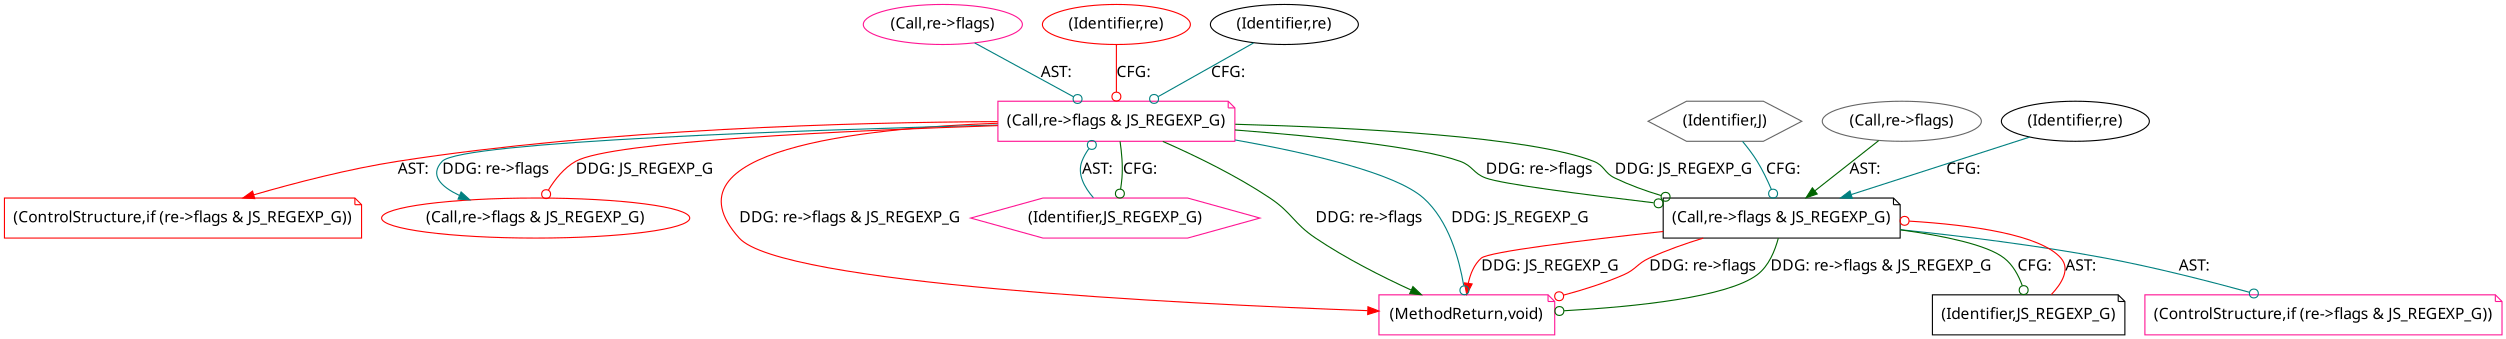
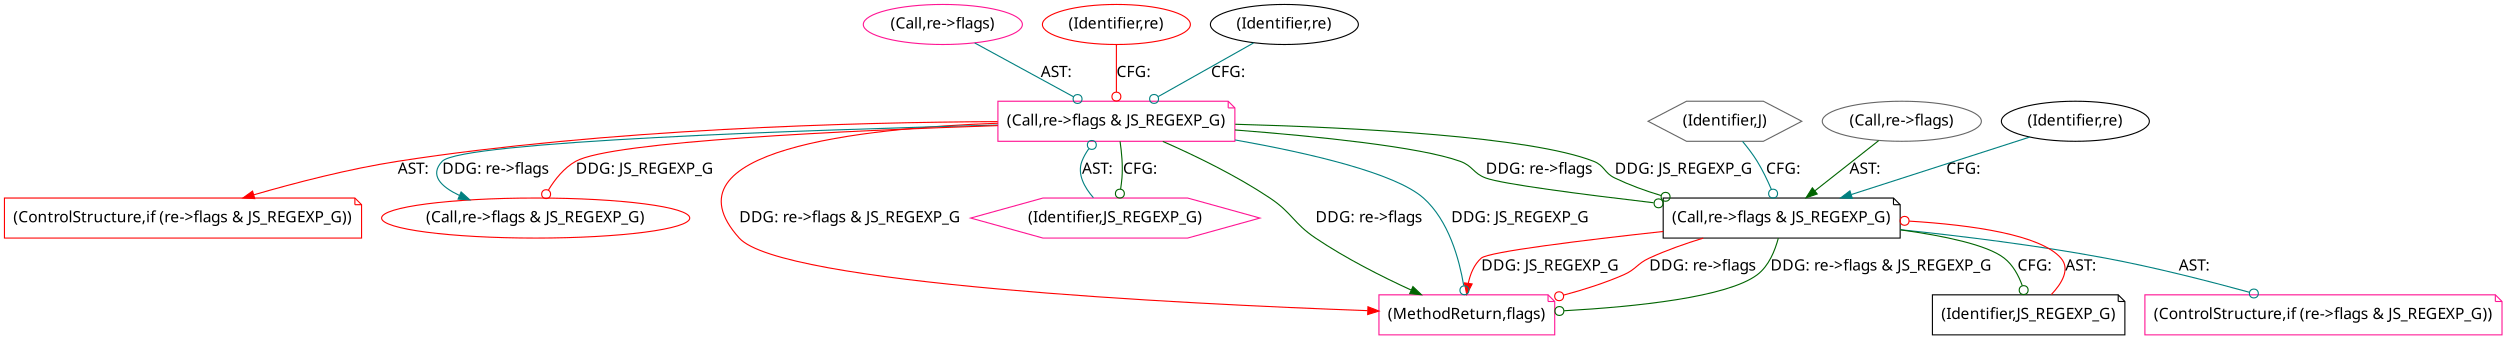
(1467, 315) -> (1467, 315)
